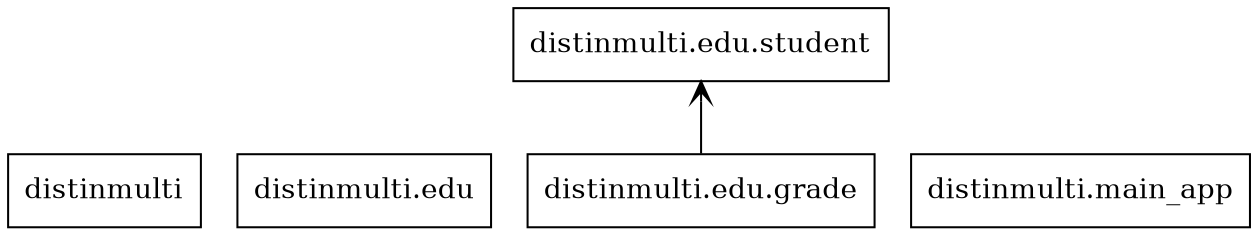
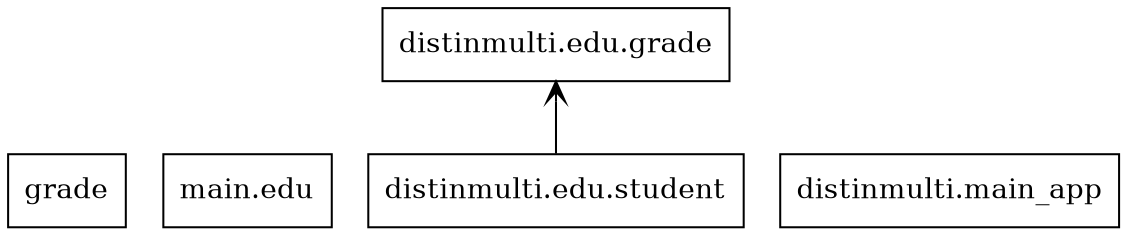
(701, 128) -> (556, 128)
(105, 191) -> (67, 191)
(364, 191) -> (248, 191)
